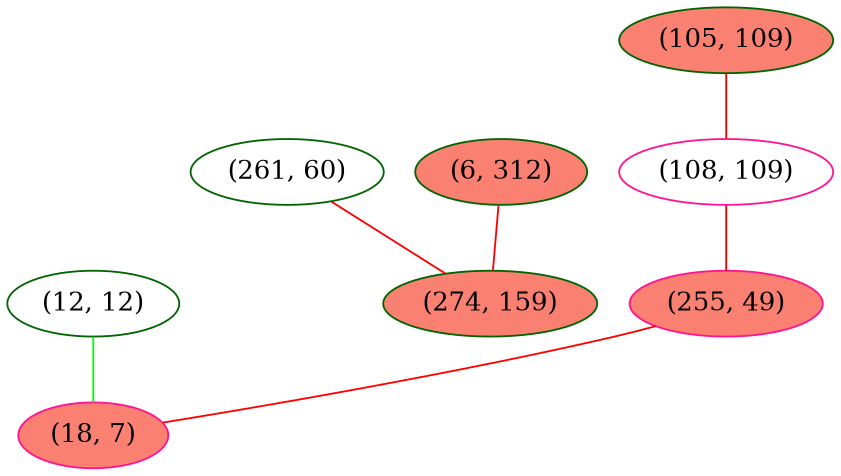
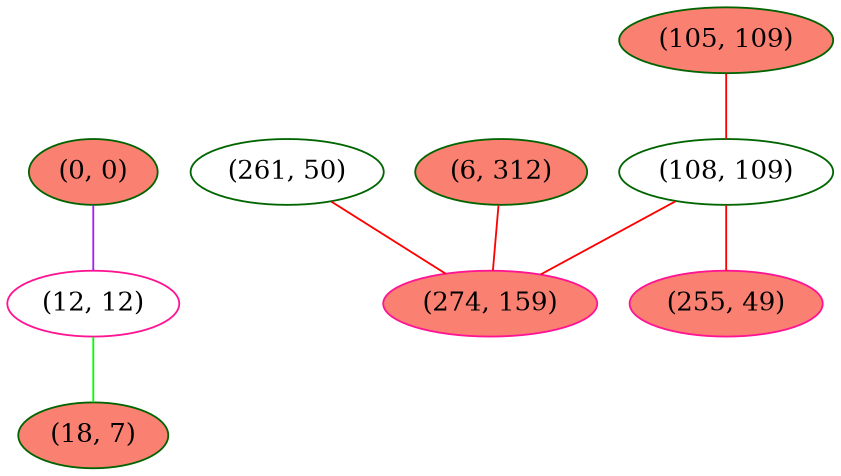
none -> (93, 172)
(287, 172) -> (287, 172)
(726, 172) -> (726, 172)
none -> (608, 238)
(93, 304) -> (93, 304)
(490, 304) -> (490, 304)
(410, 379) -> none
(93, 435) -> (93, 435)
